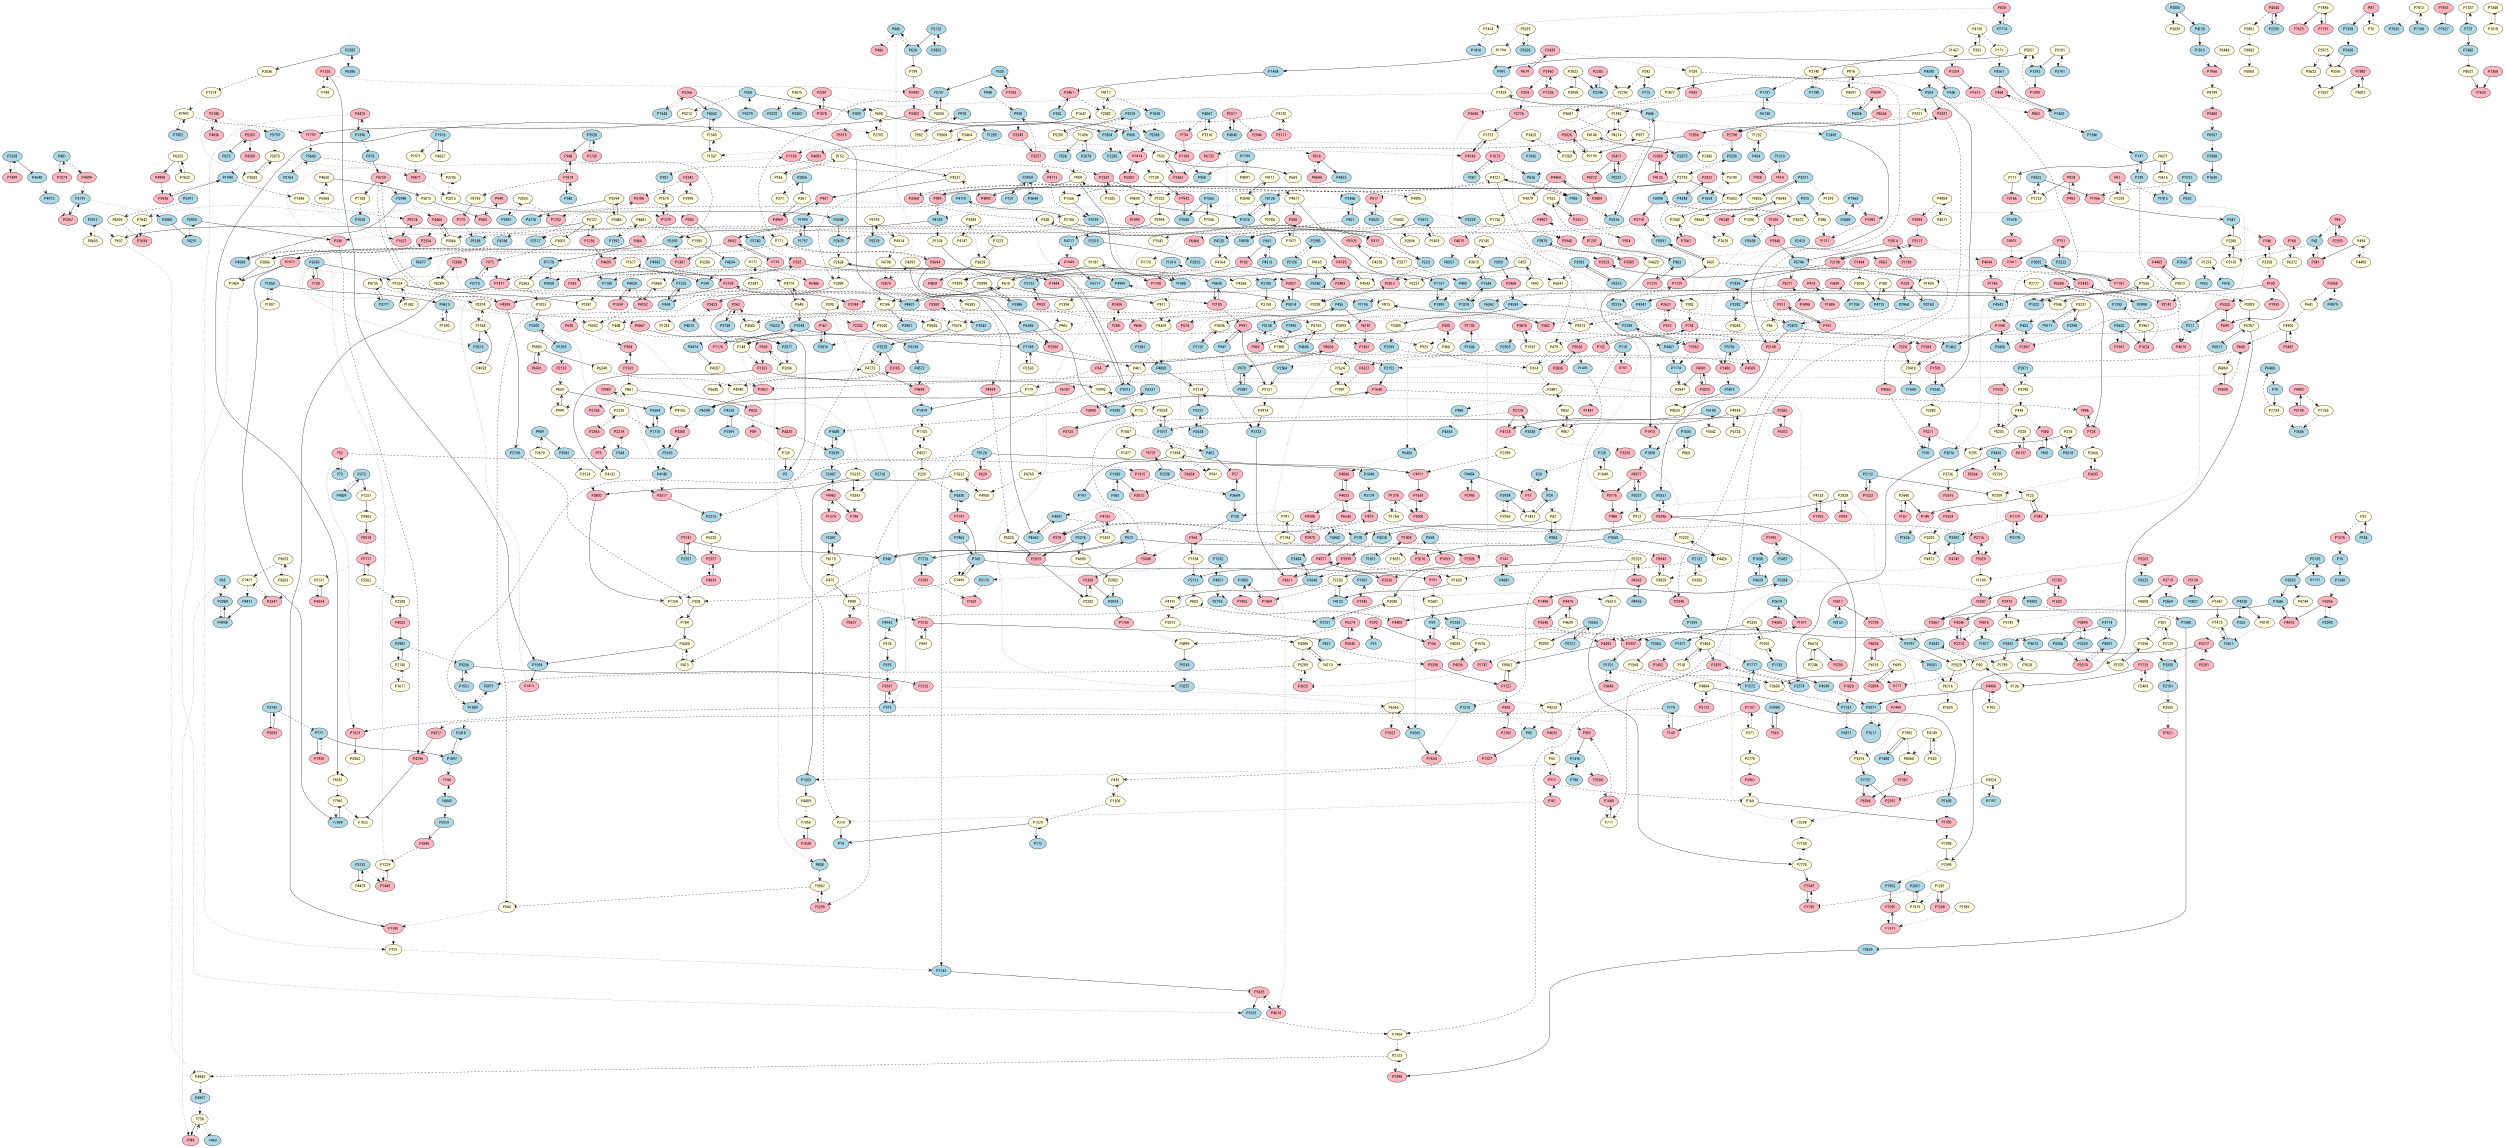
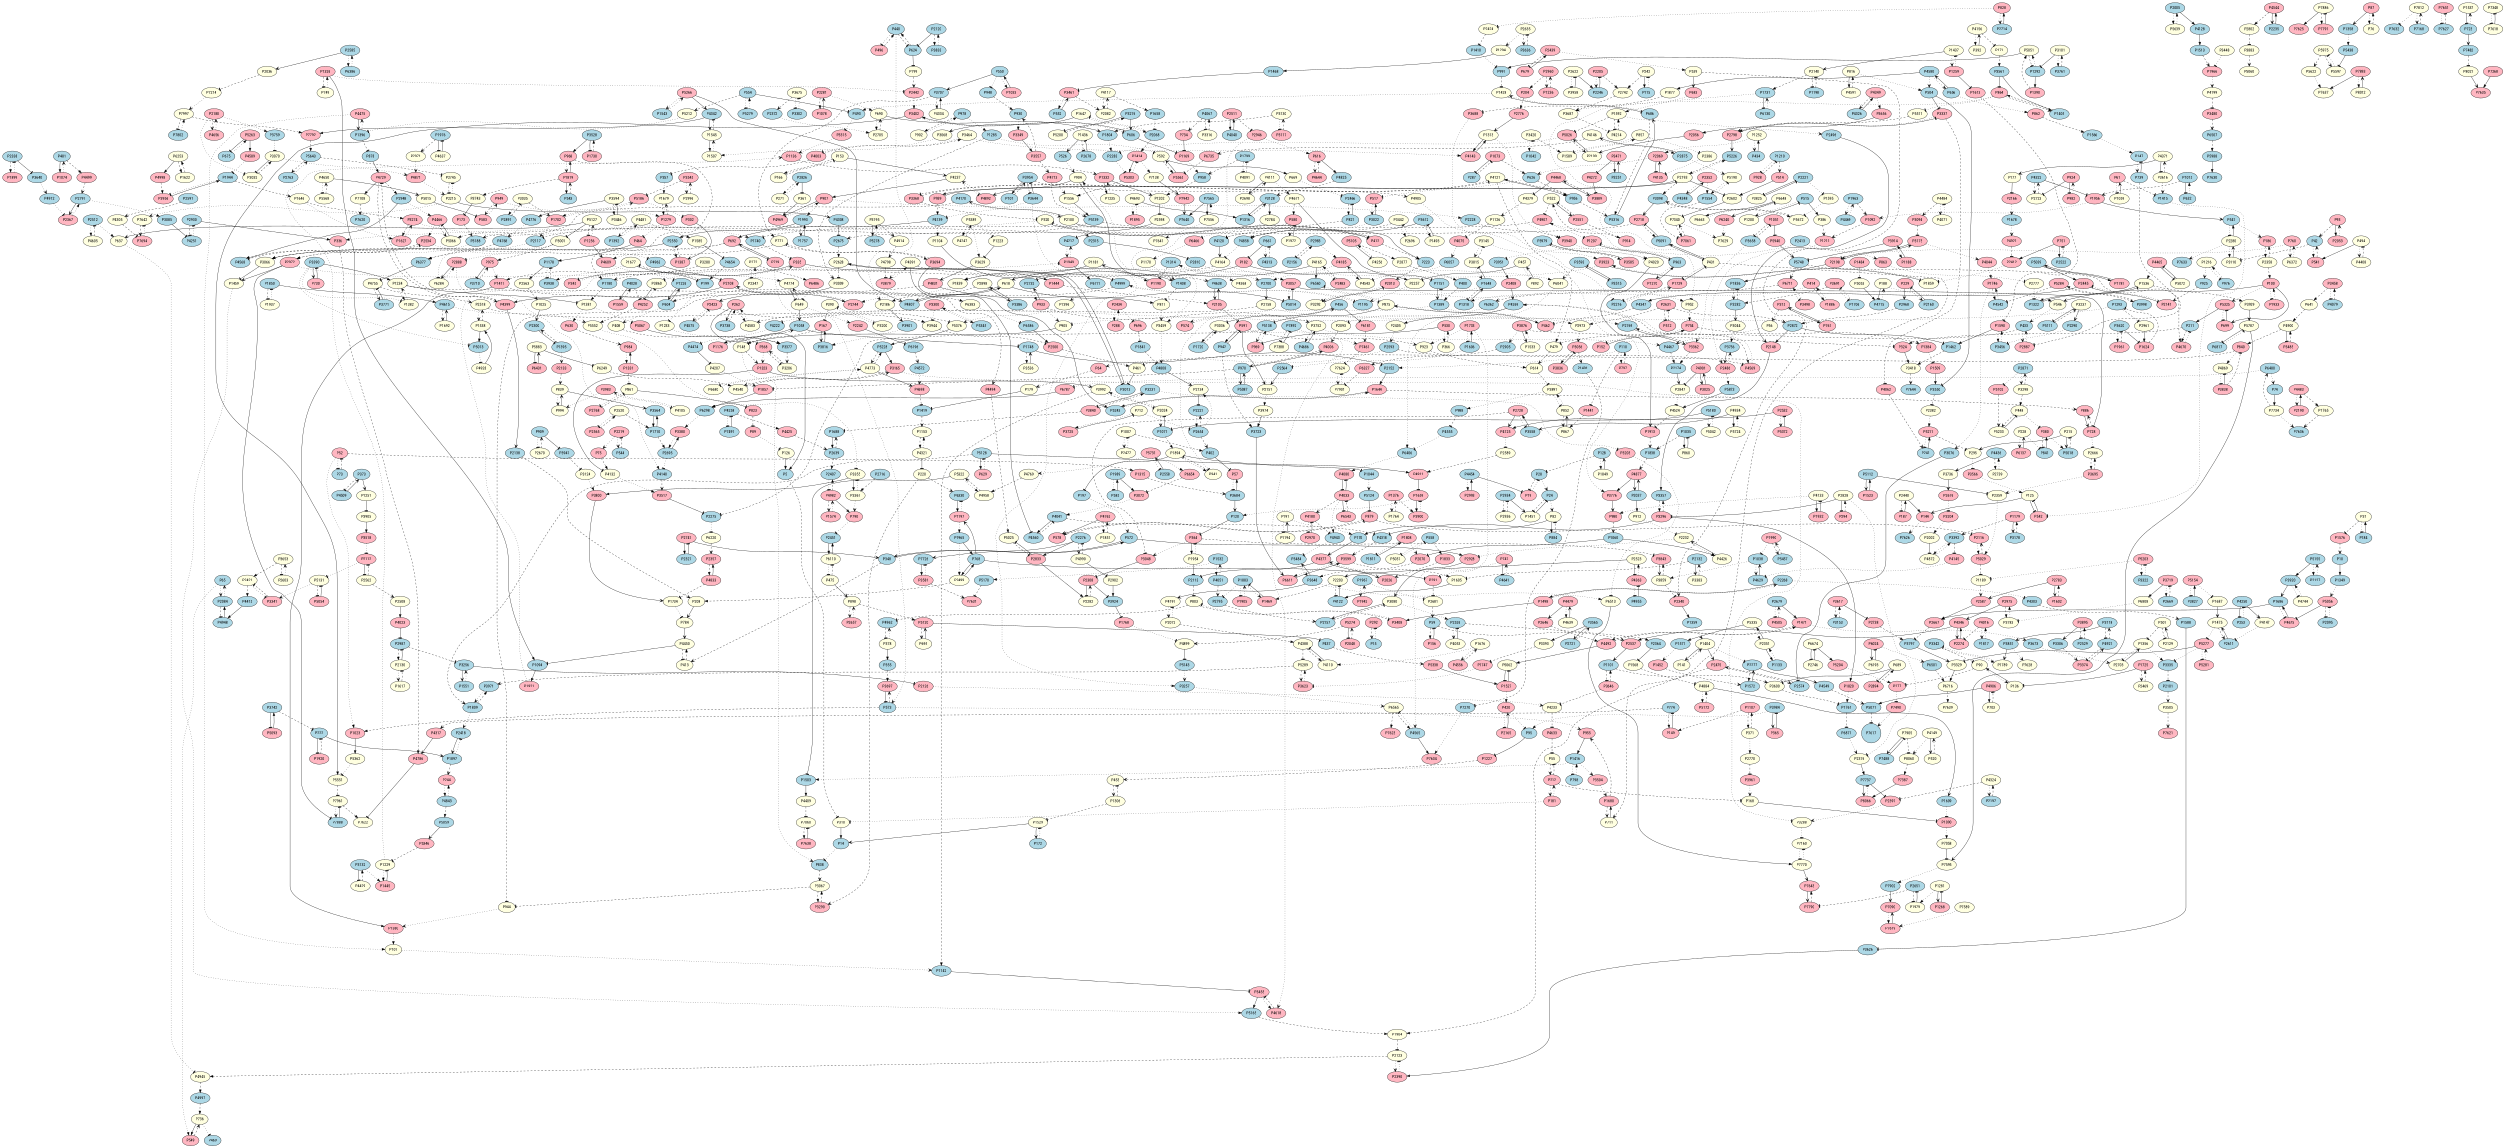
(572, 228) -> (547, 229)
(1401, 634) -> none
